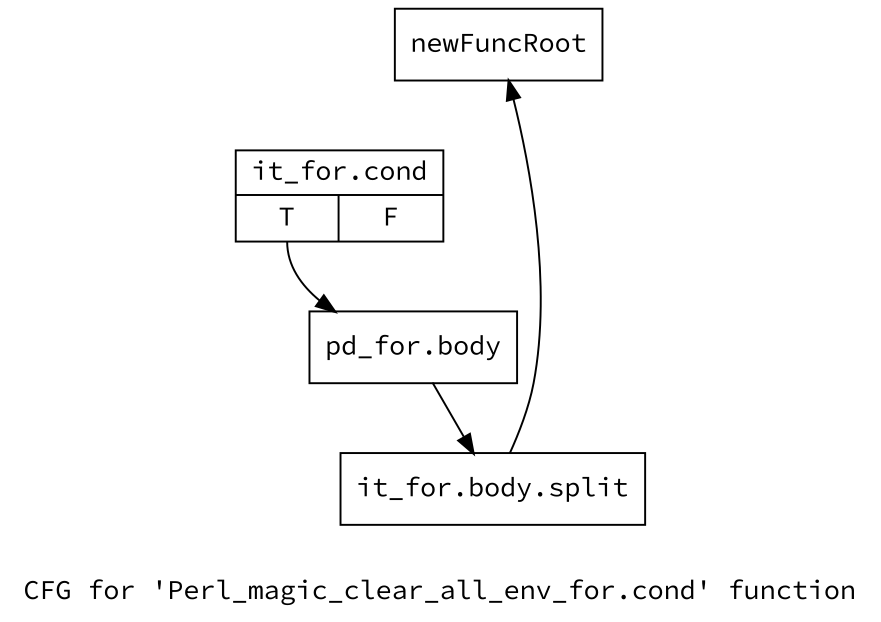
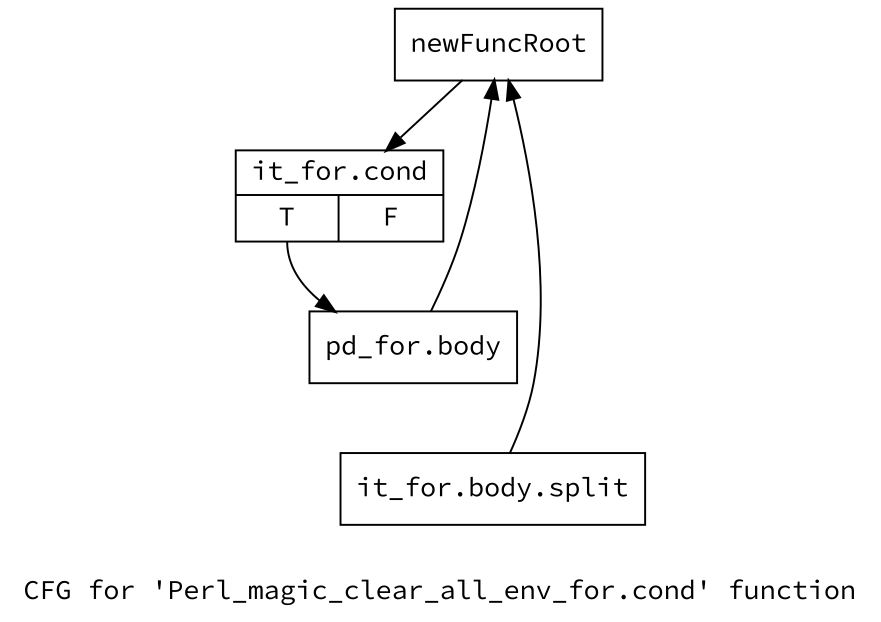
none -> (432, 109)
(448, 410) -> (470, 208)
